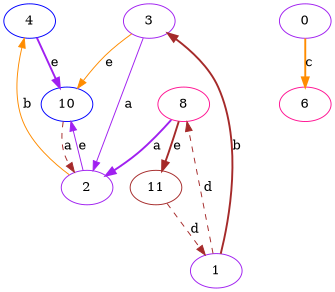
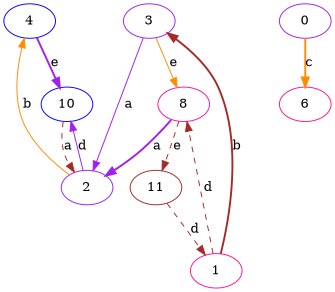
(106, 55) -> (165, 58)
(172, 141) -> (172, 141)
(83, 146) -> (83, 146)
(216, 271) -> (216, 271)
